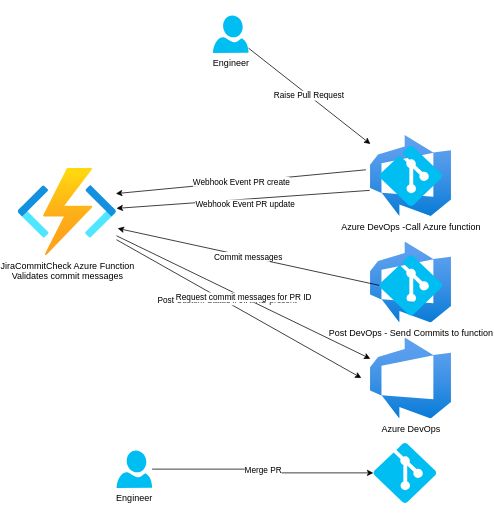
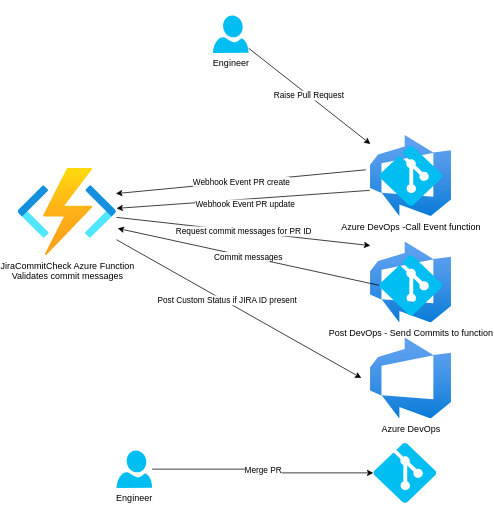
(411, 227) -> (411, 227)
(241, 296) -> (241, 231)
